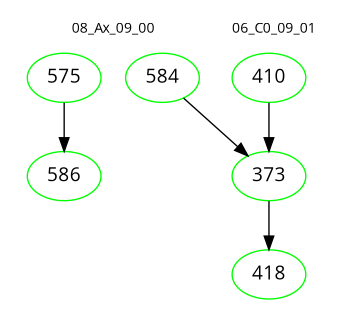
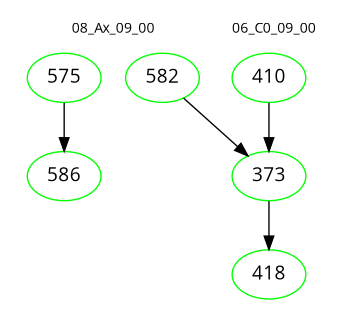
(274, 29) -> (274, 29)
(162, 78) -> (162, 78)
